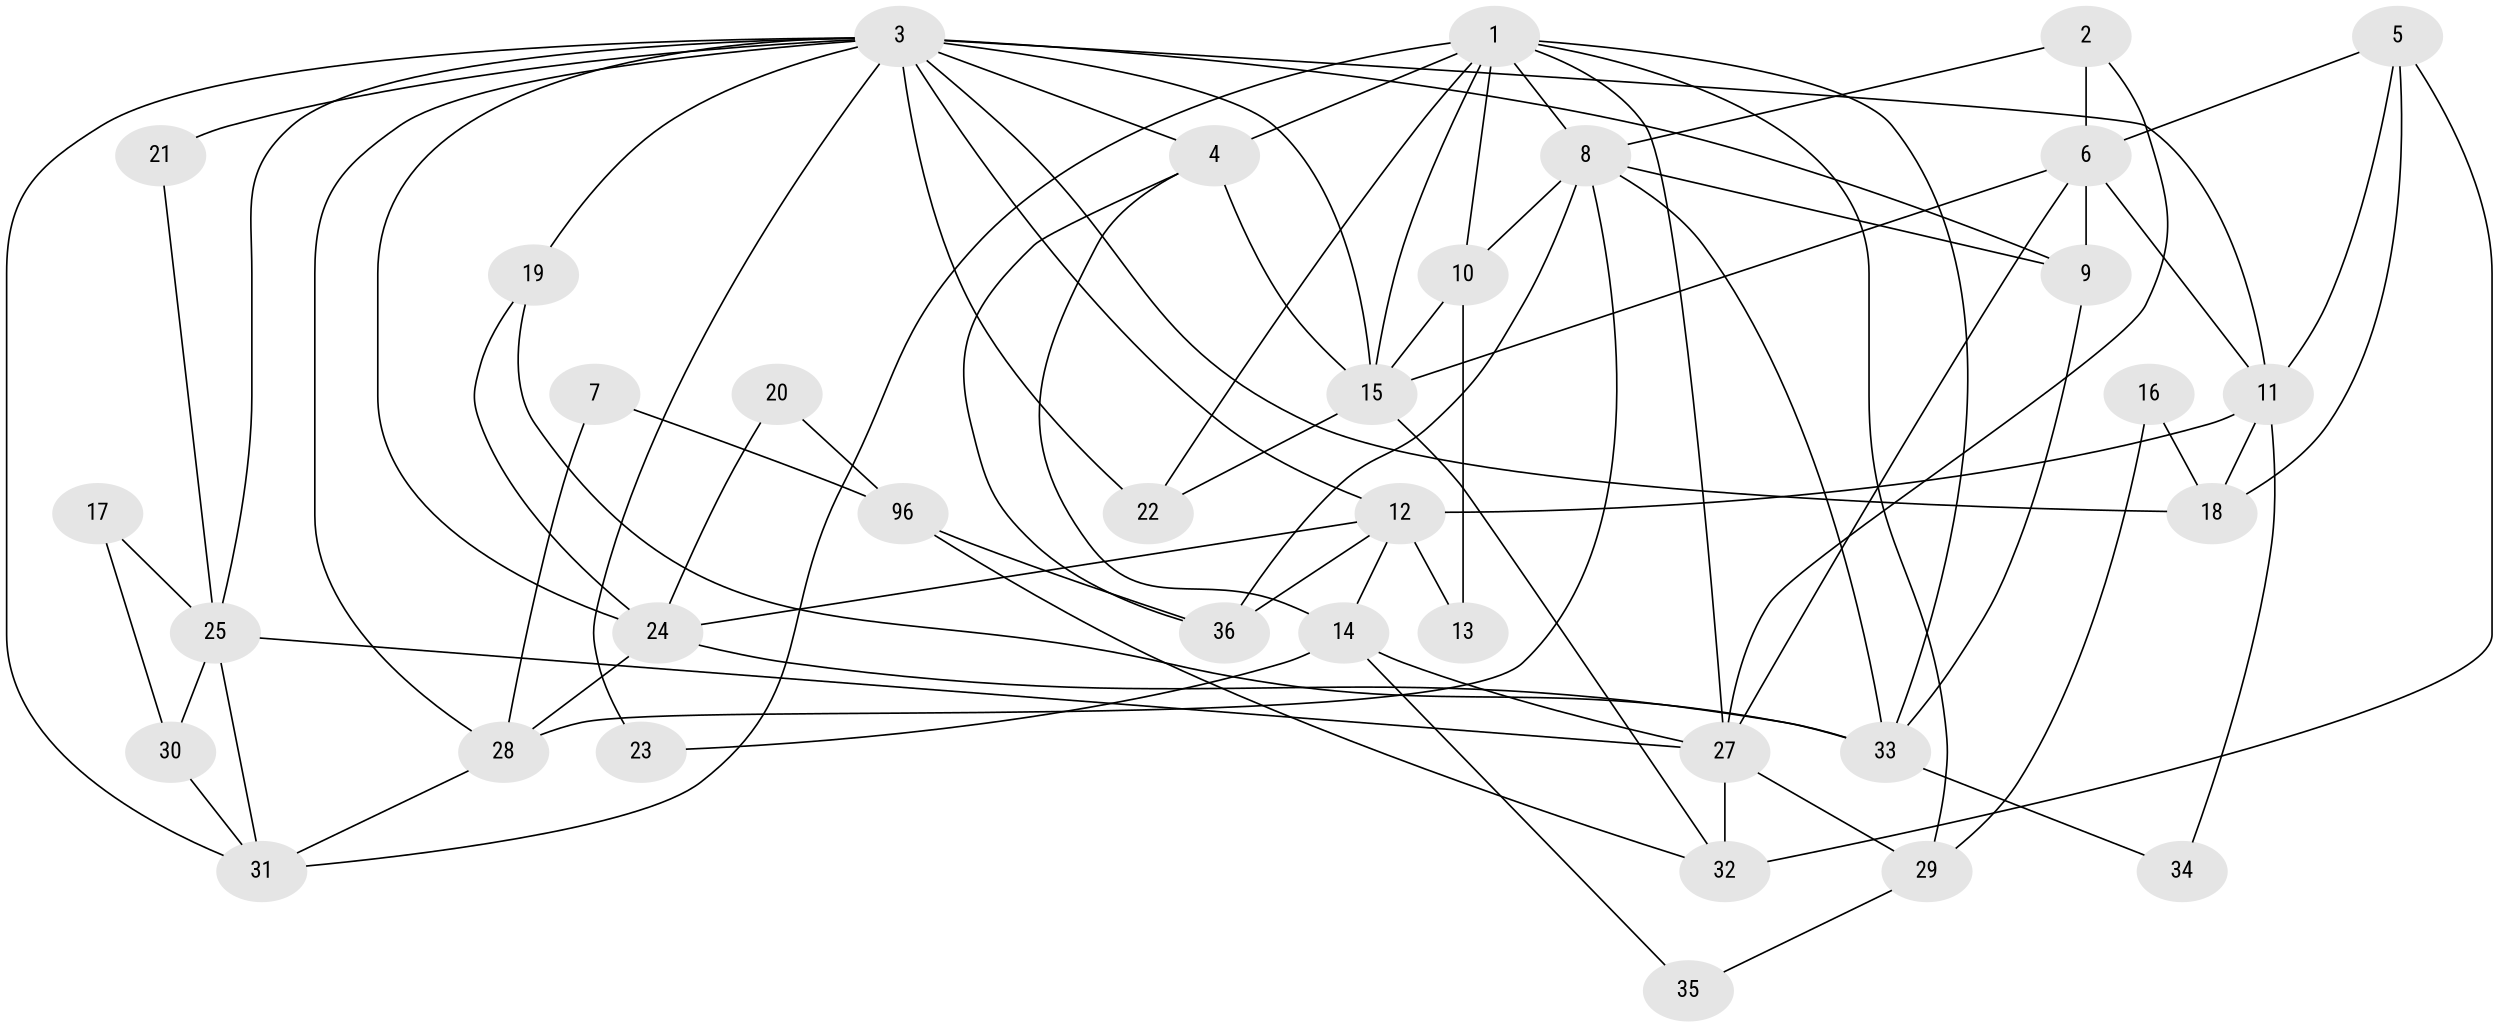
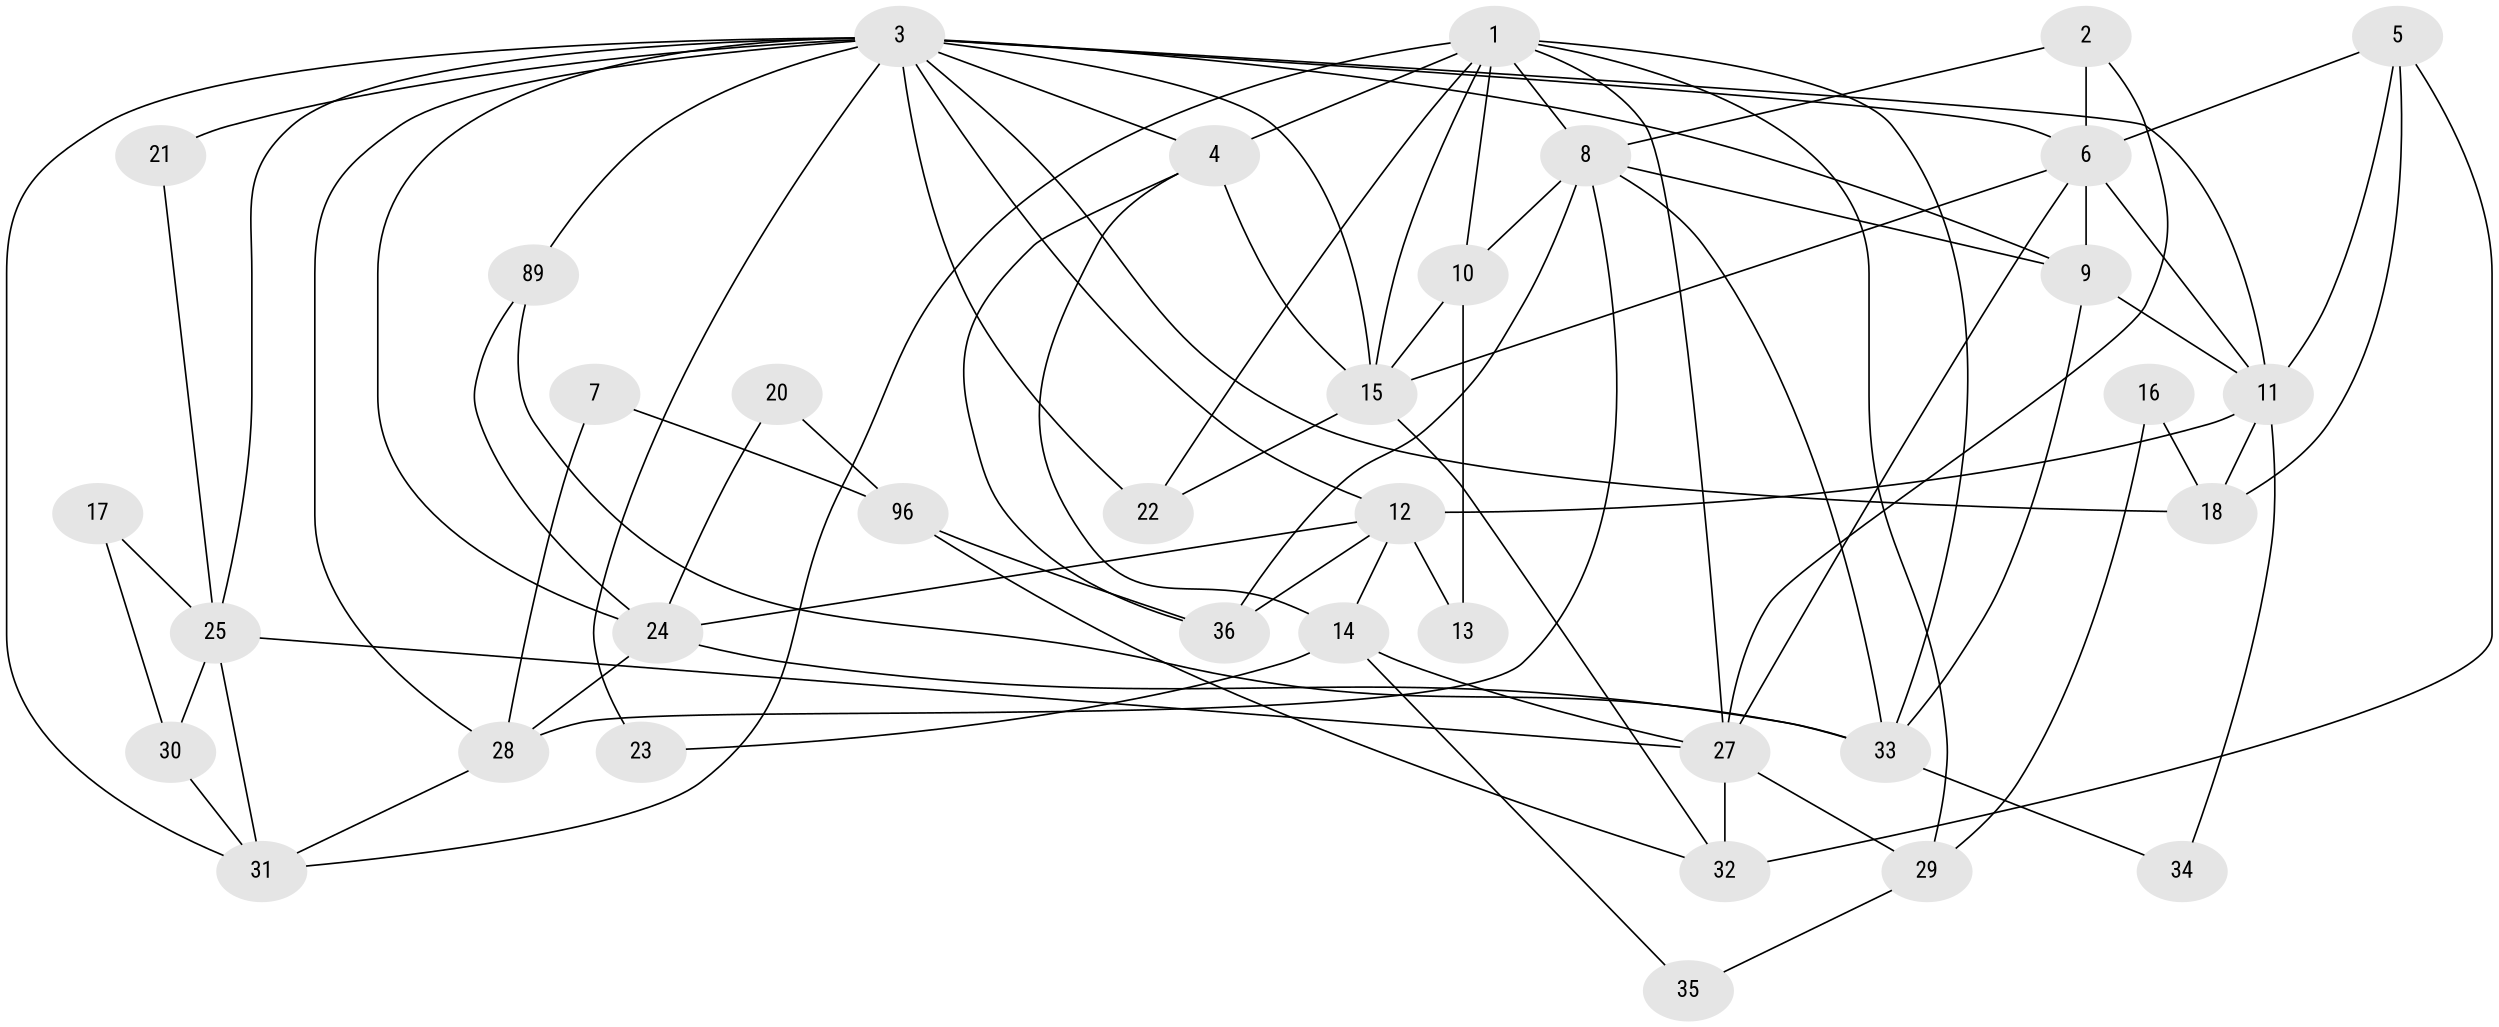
none -> (1499, 77)
(534, 275) -> (534, 275)
none -> (2177, 335)
